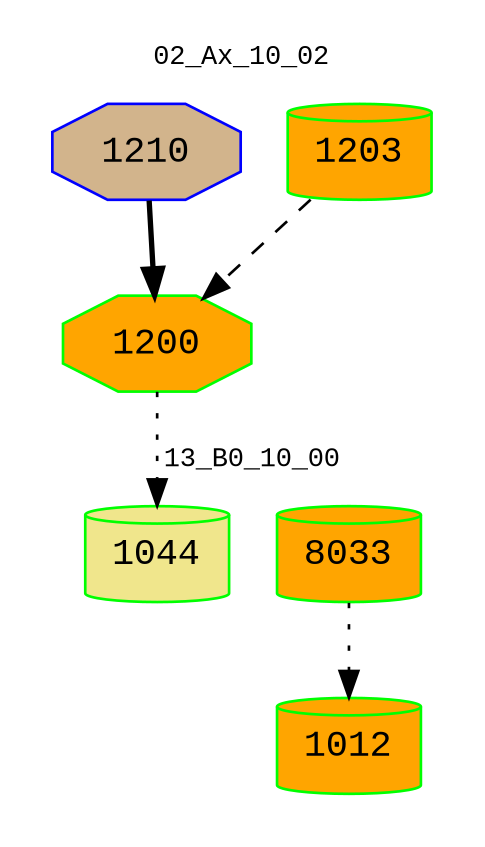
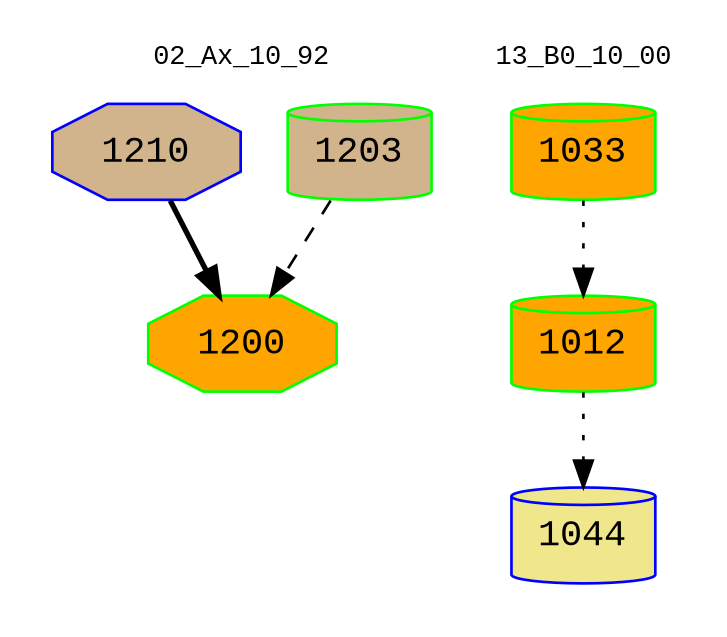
(242, 57) -> (242, 57)
(360, 152) -> (360, 152)
(157, 450) -> (583, 426)
(157, 554) -> (583, 535)
(349, 554) -> (583, 152)
